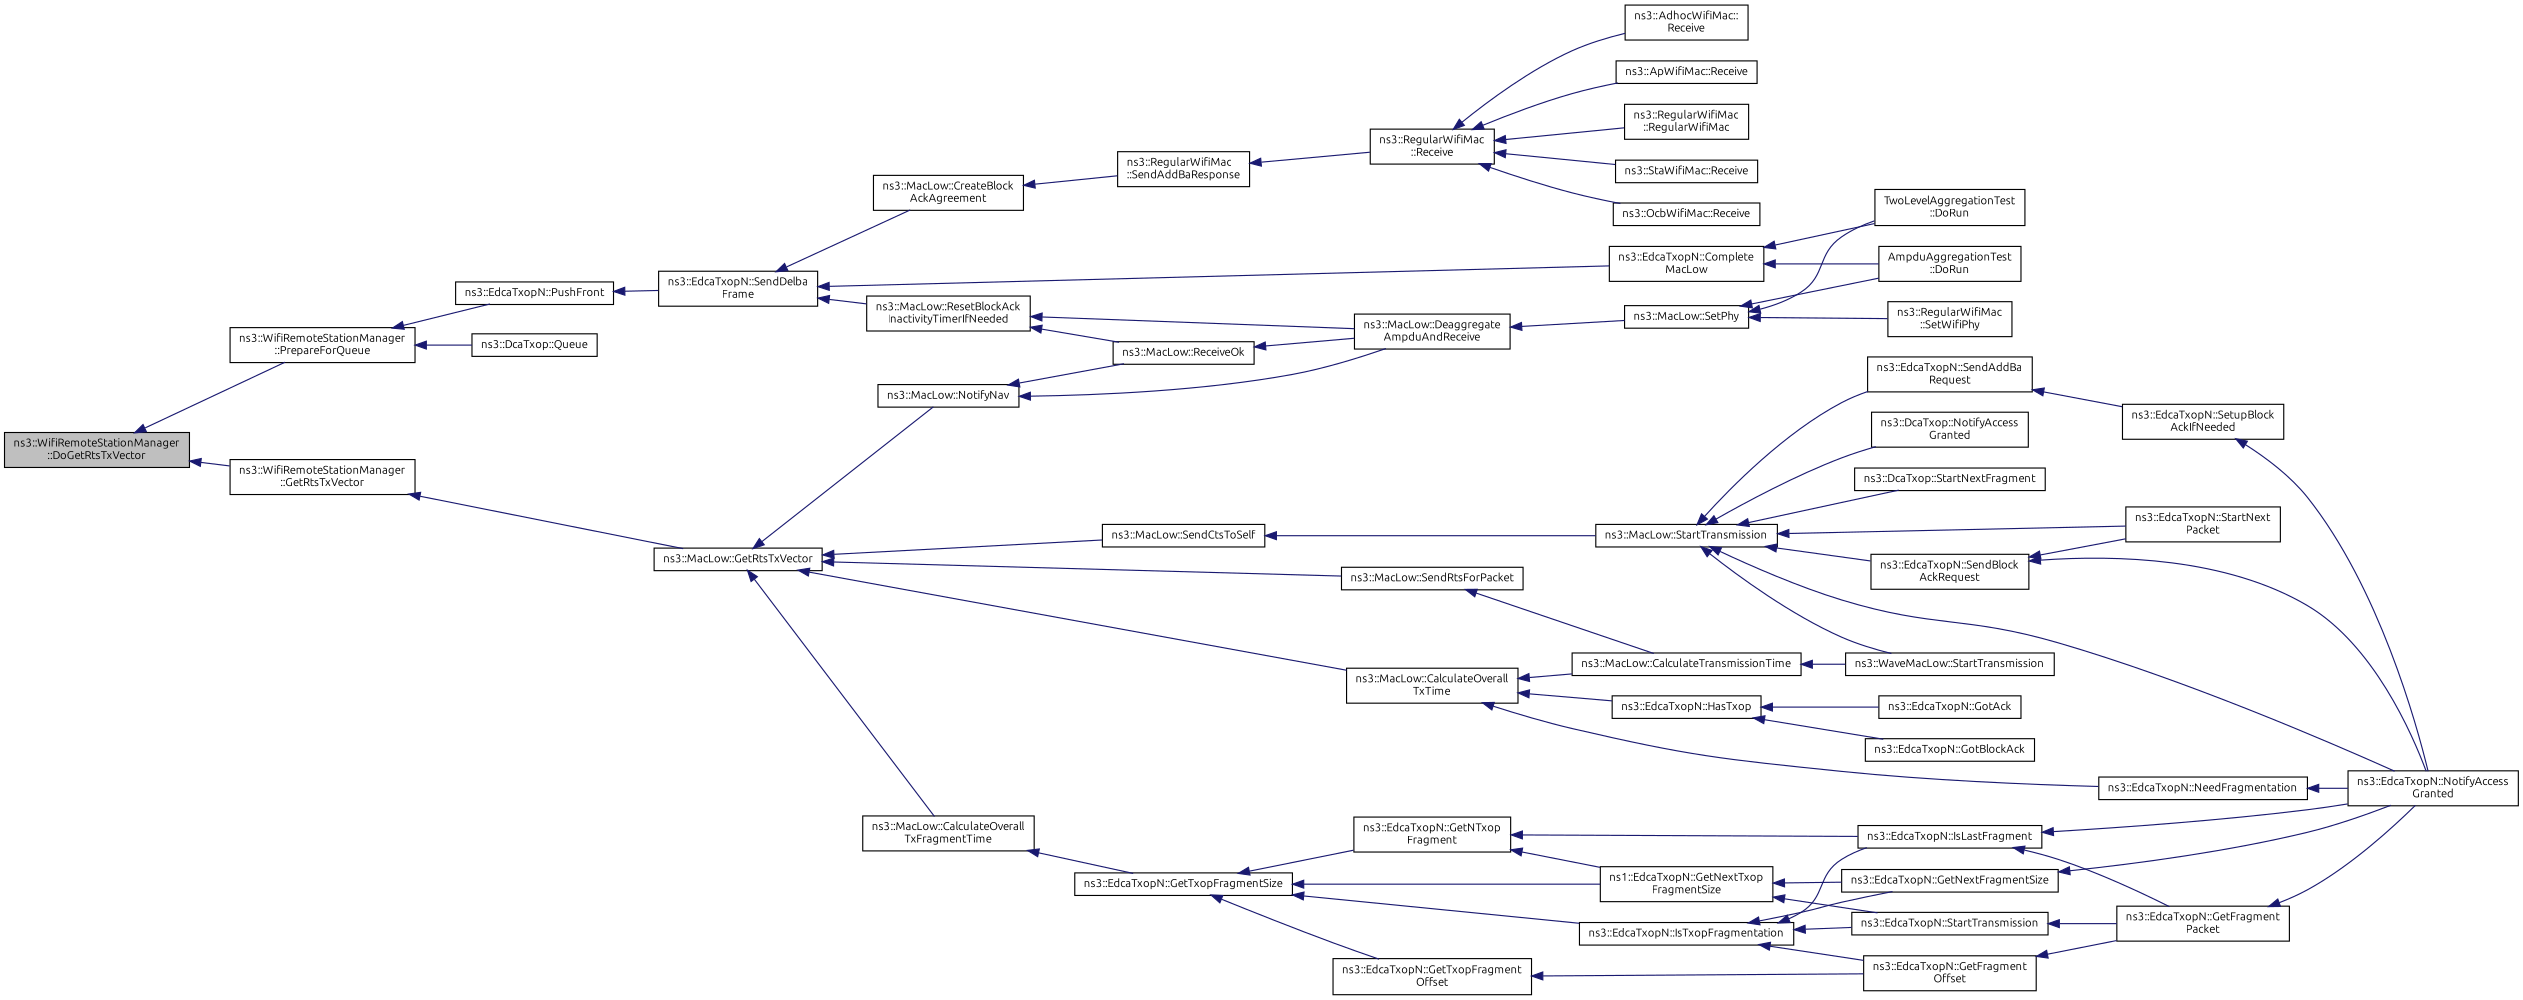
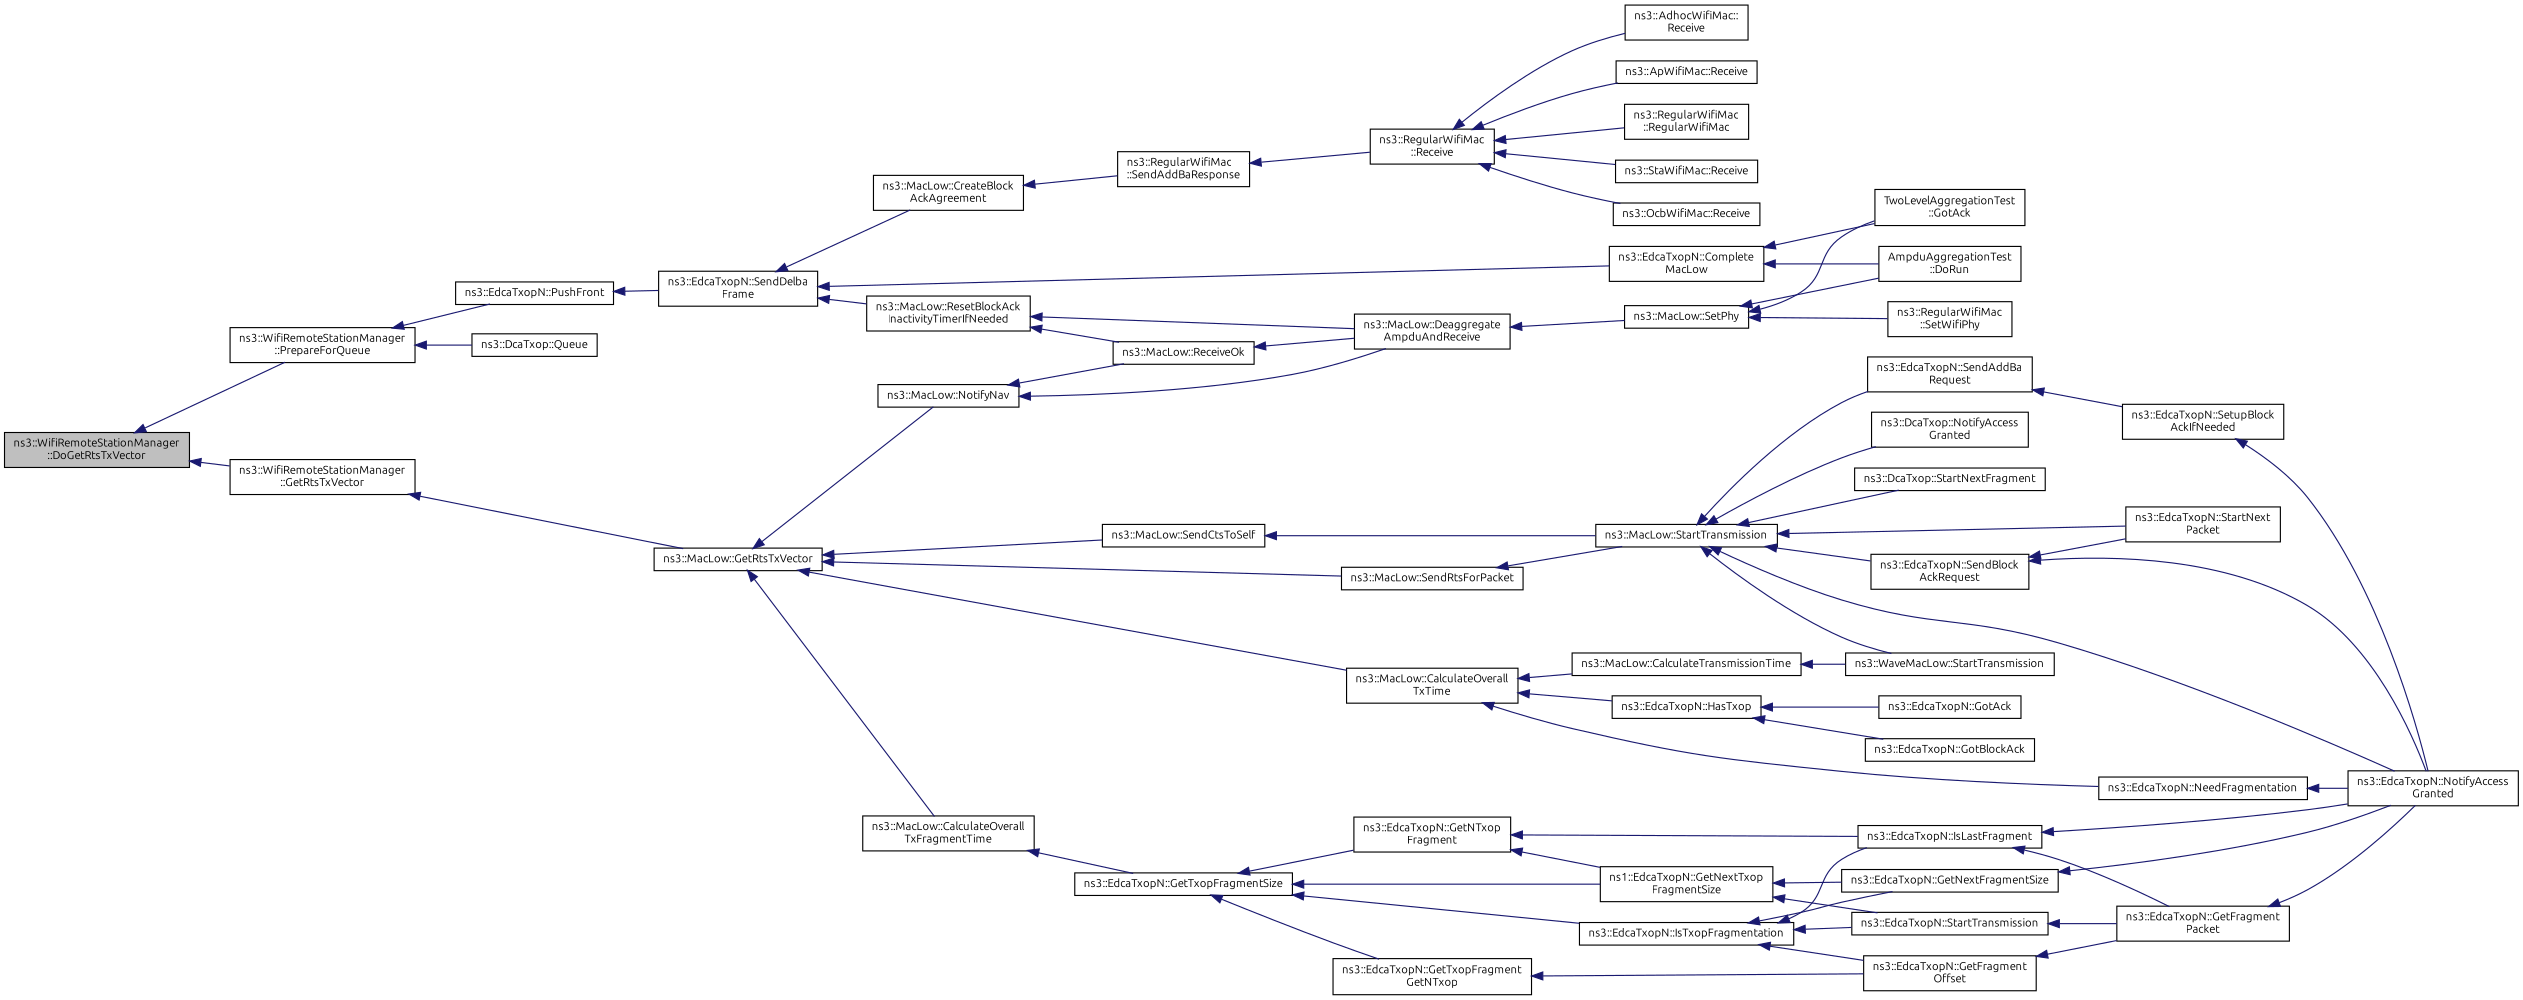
(1950, 208) -> (1950, 208)
(1565, 623) -> (1565, 556)
(1432, 977) -> (1432, 977)
